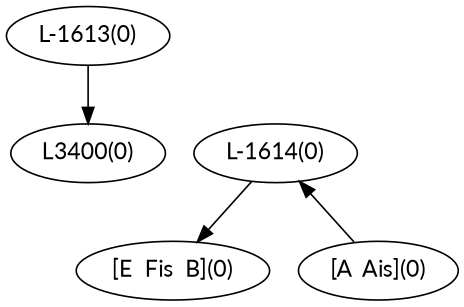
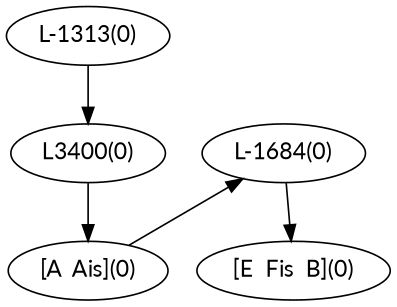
(88, 36) -> (88, 36)
(276, 153) -> (284, 153)
none -> (88, 204)
